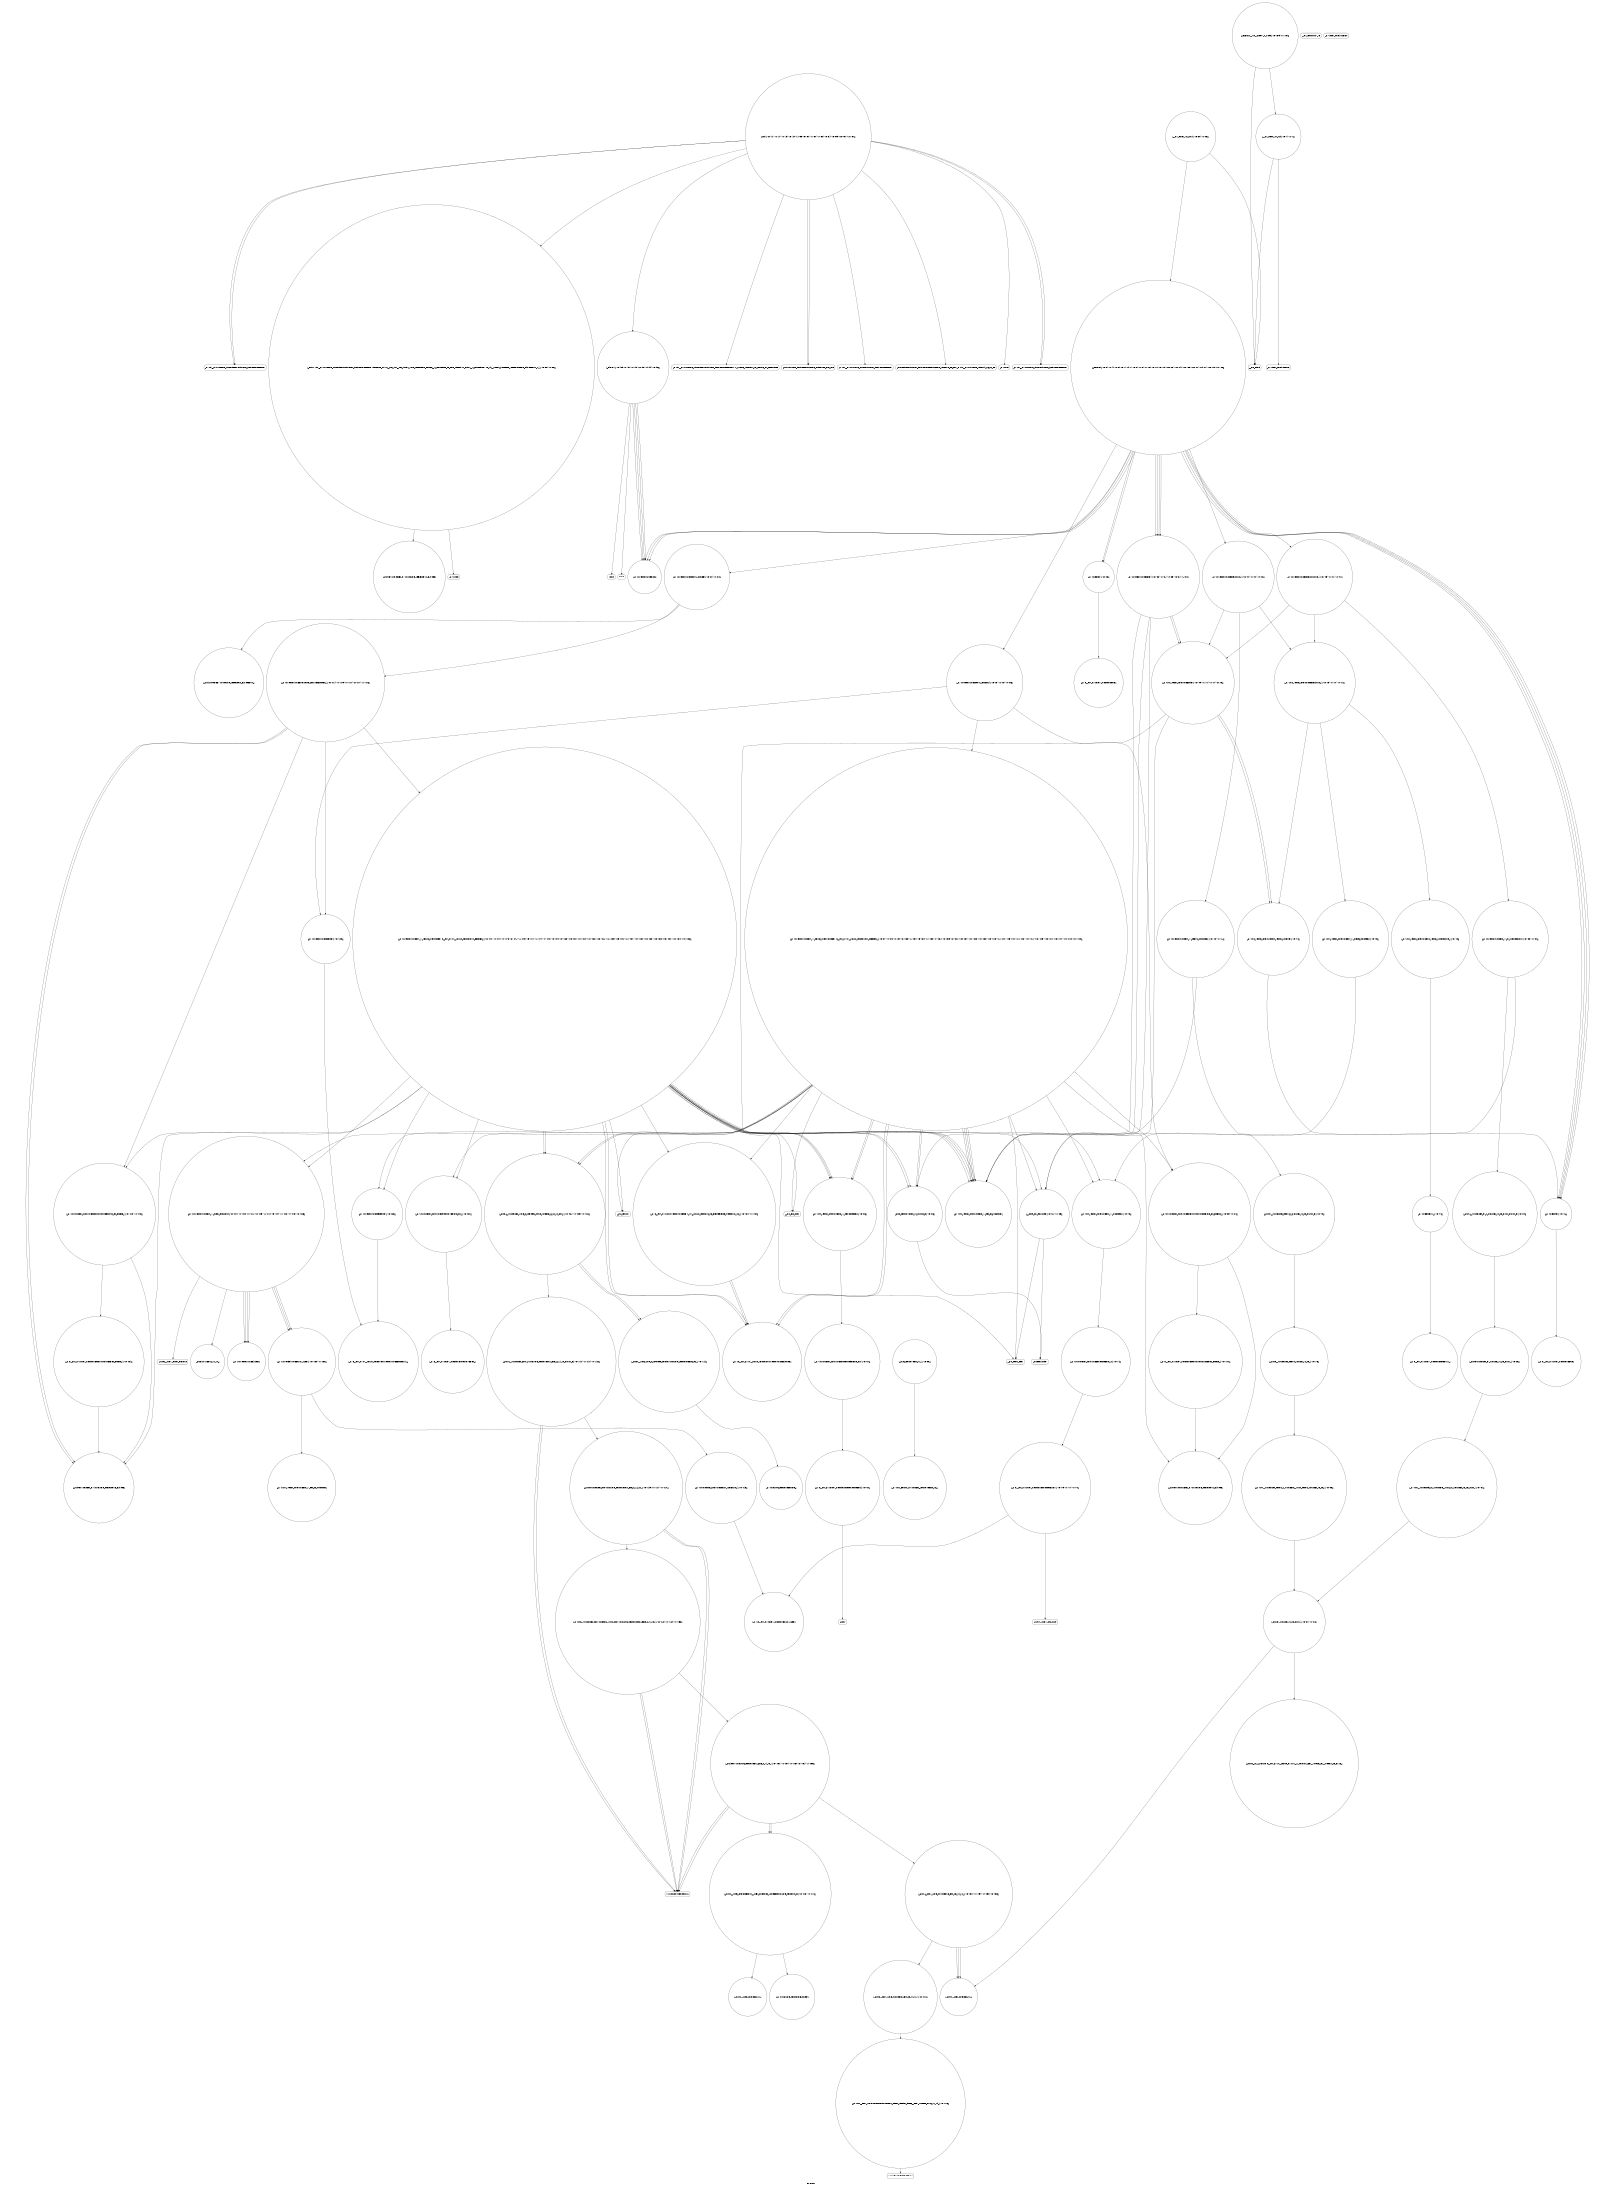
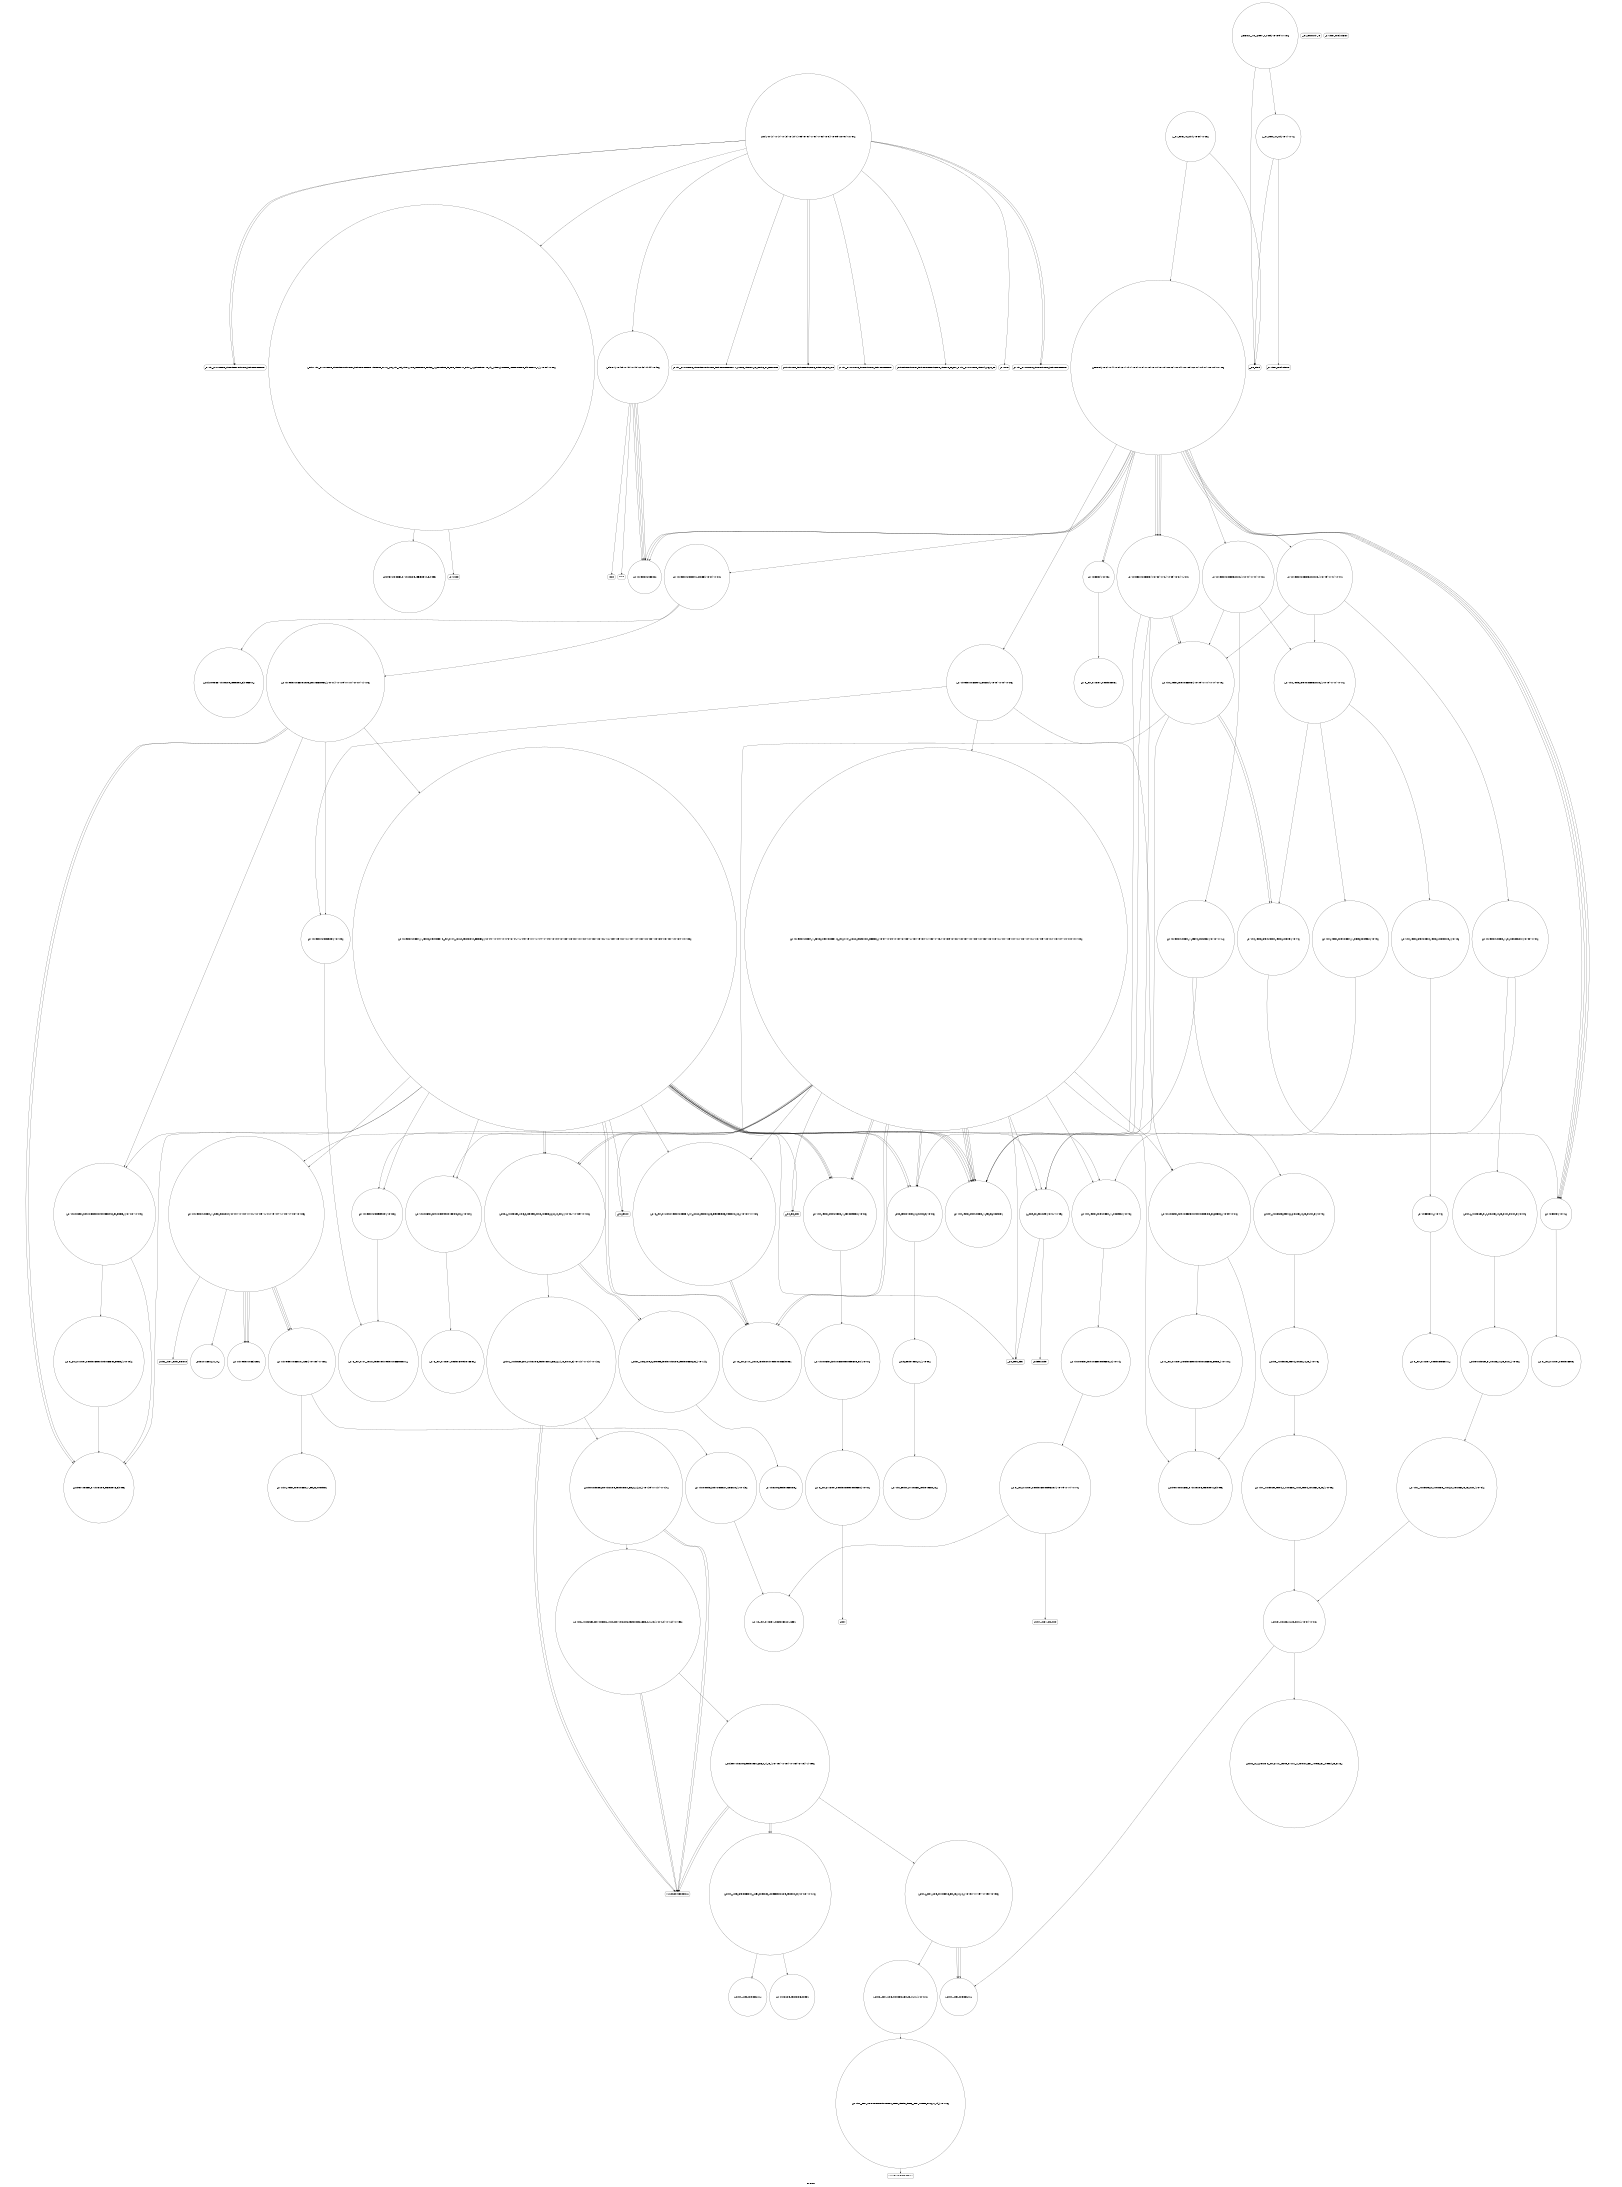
(988, 1294) -> (915, 1290)
